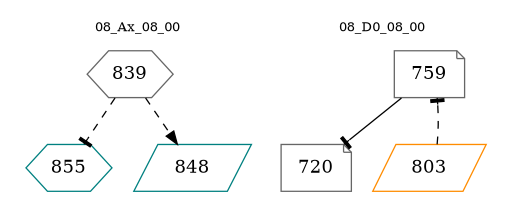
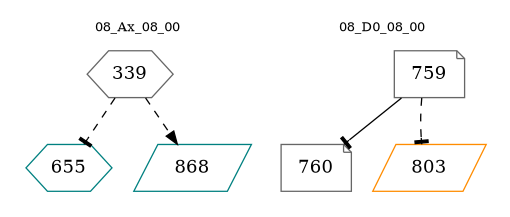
(130, 74) -> (130, 74)
(438, 124) -> (421, 118)
(69, 168) -> (69, 168)
(193, 168) -> (193, 168)
(316, 168) -> (316, 168)
